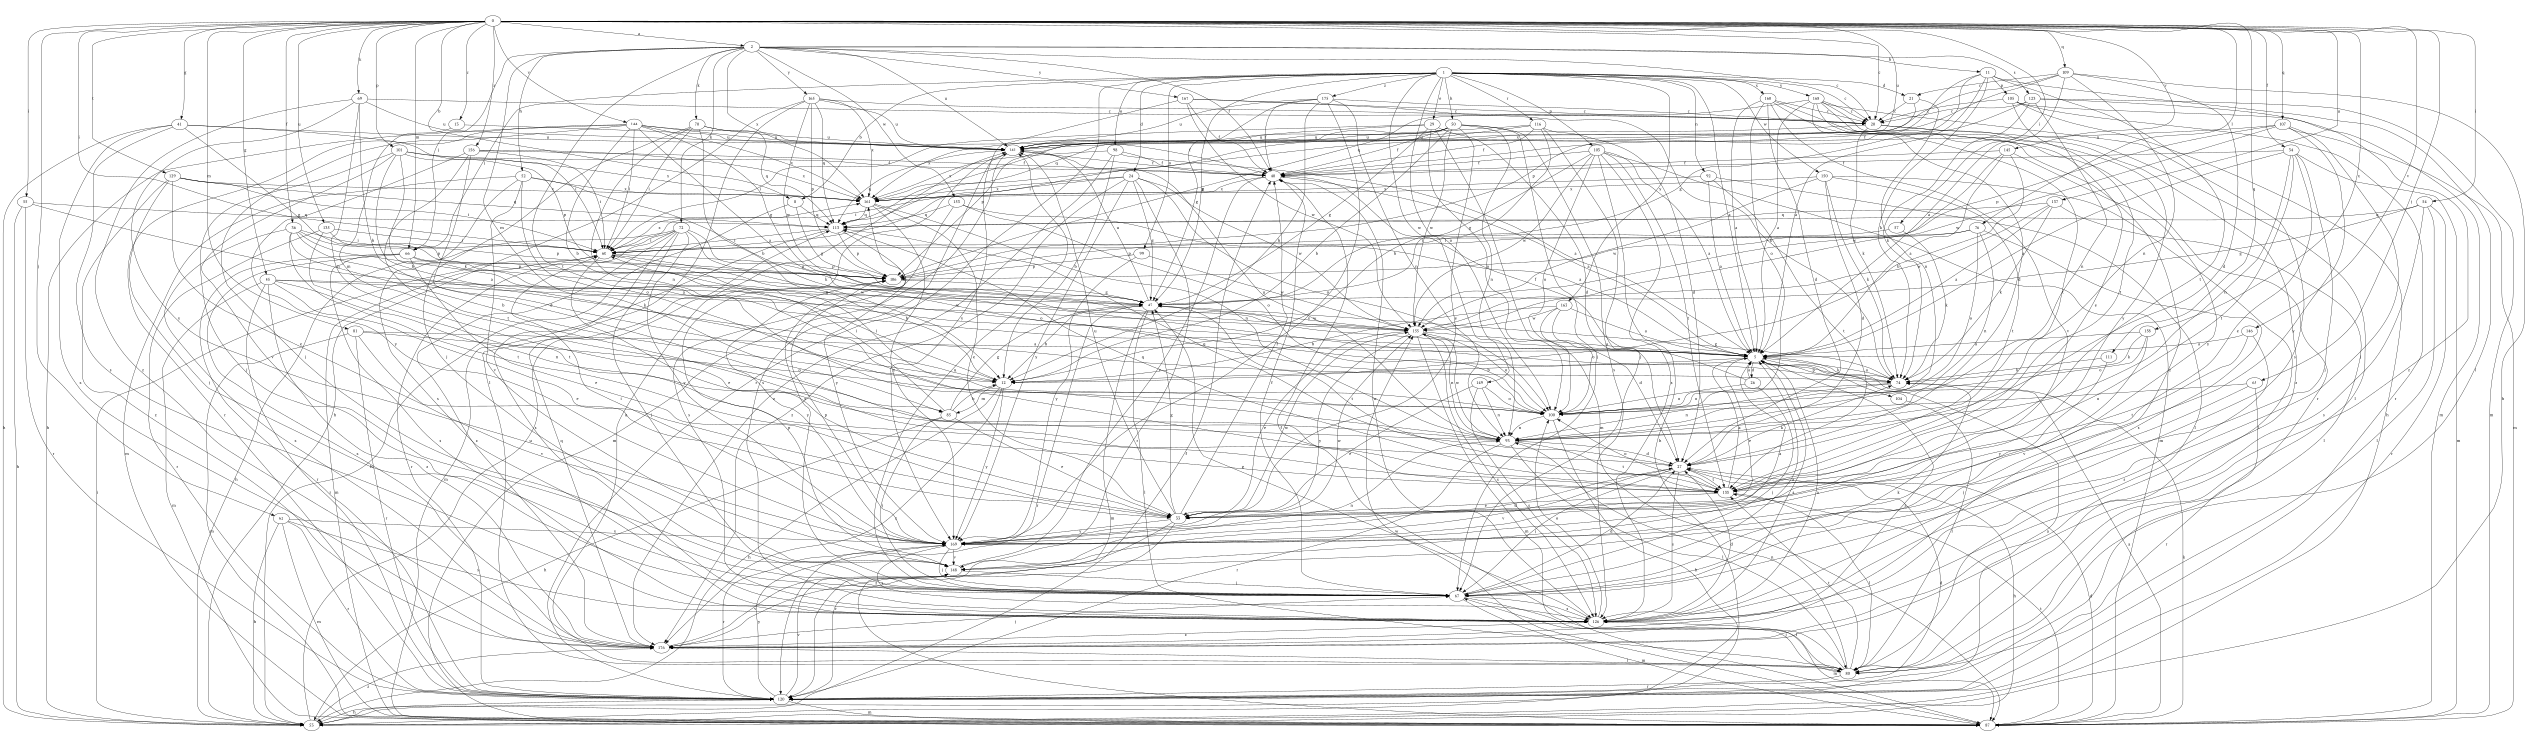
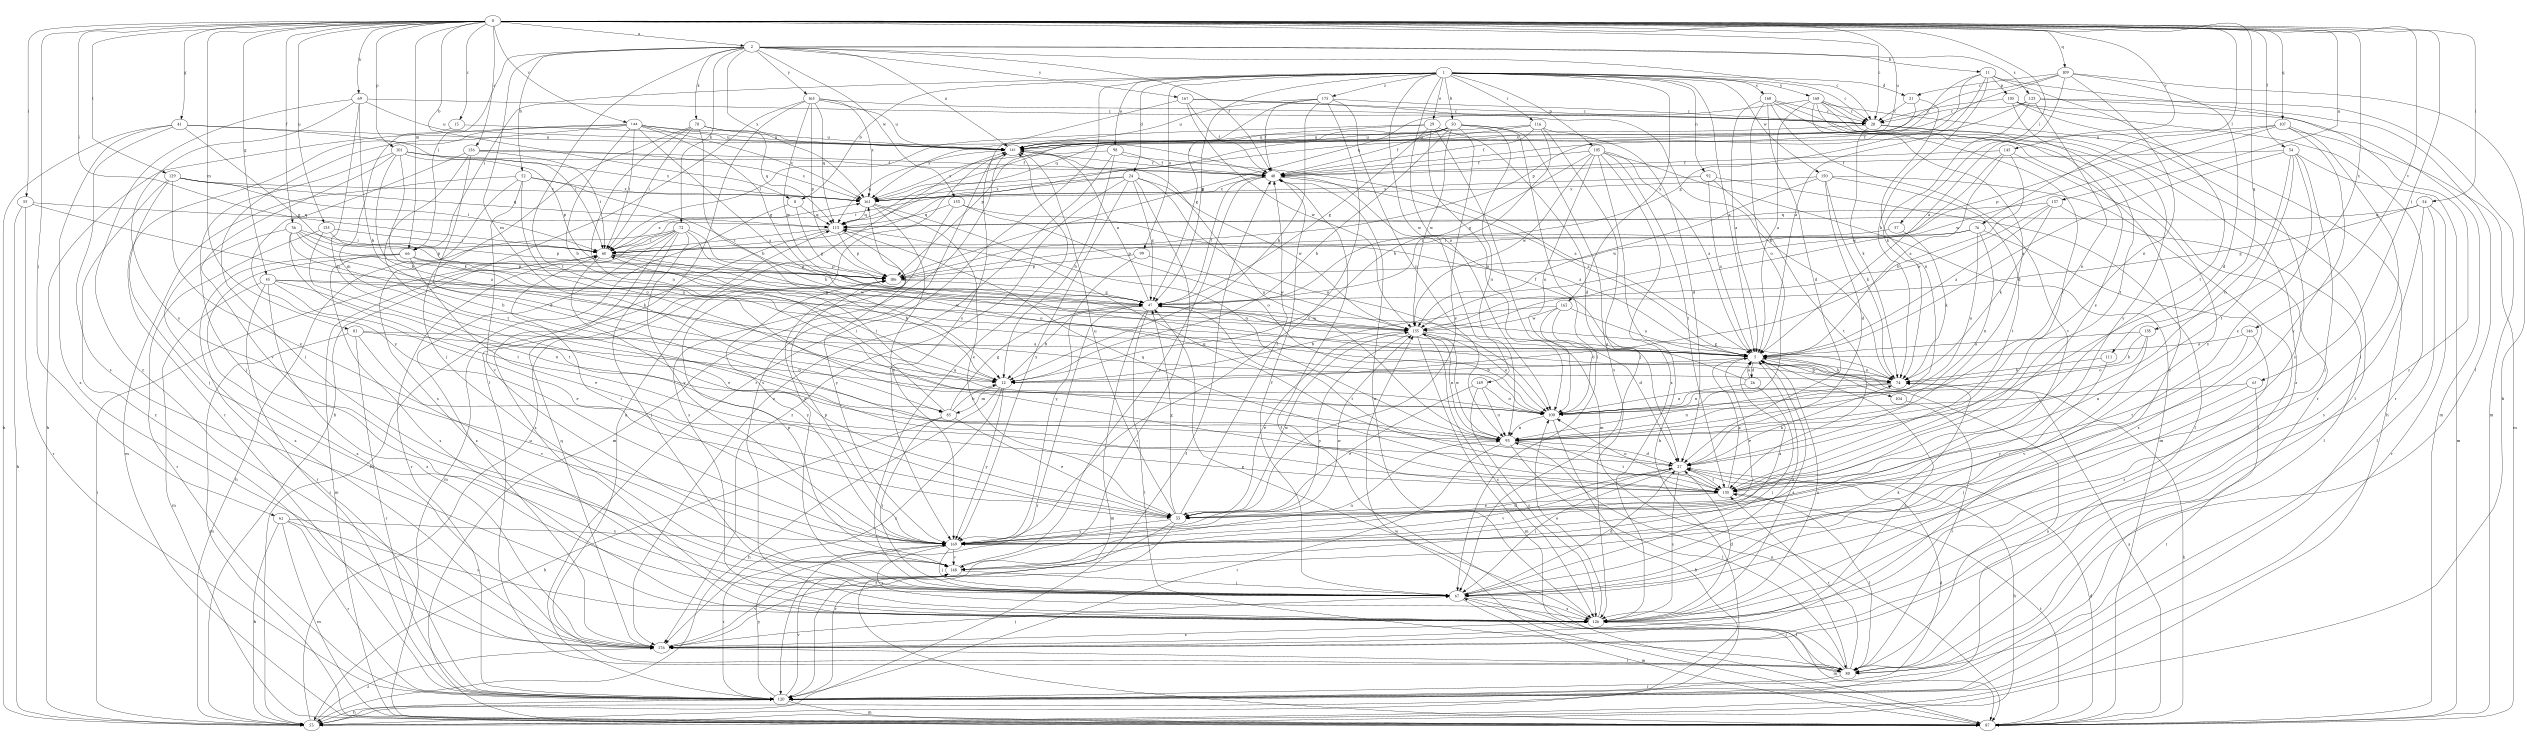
none -> (1210, 240)
